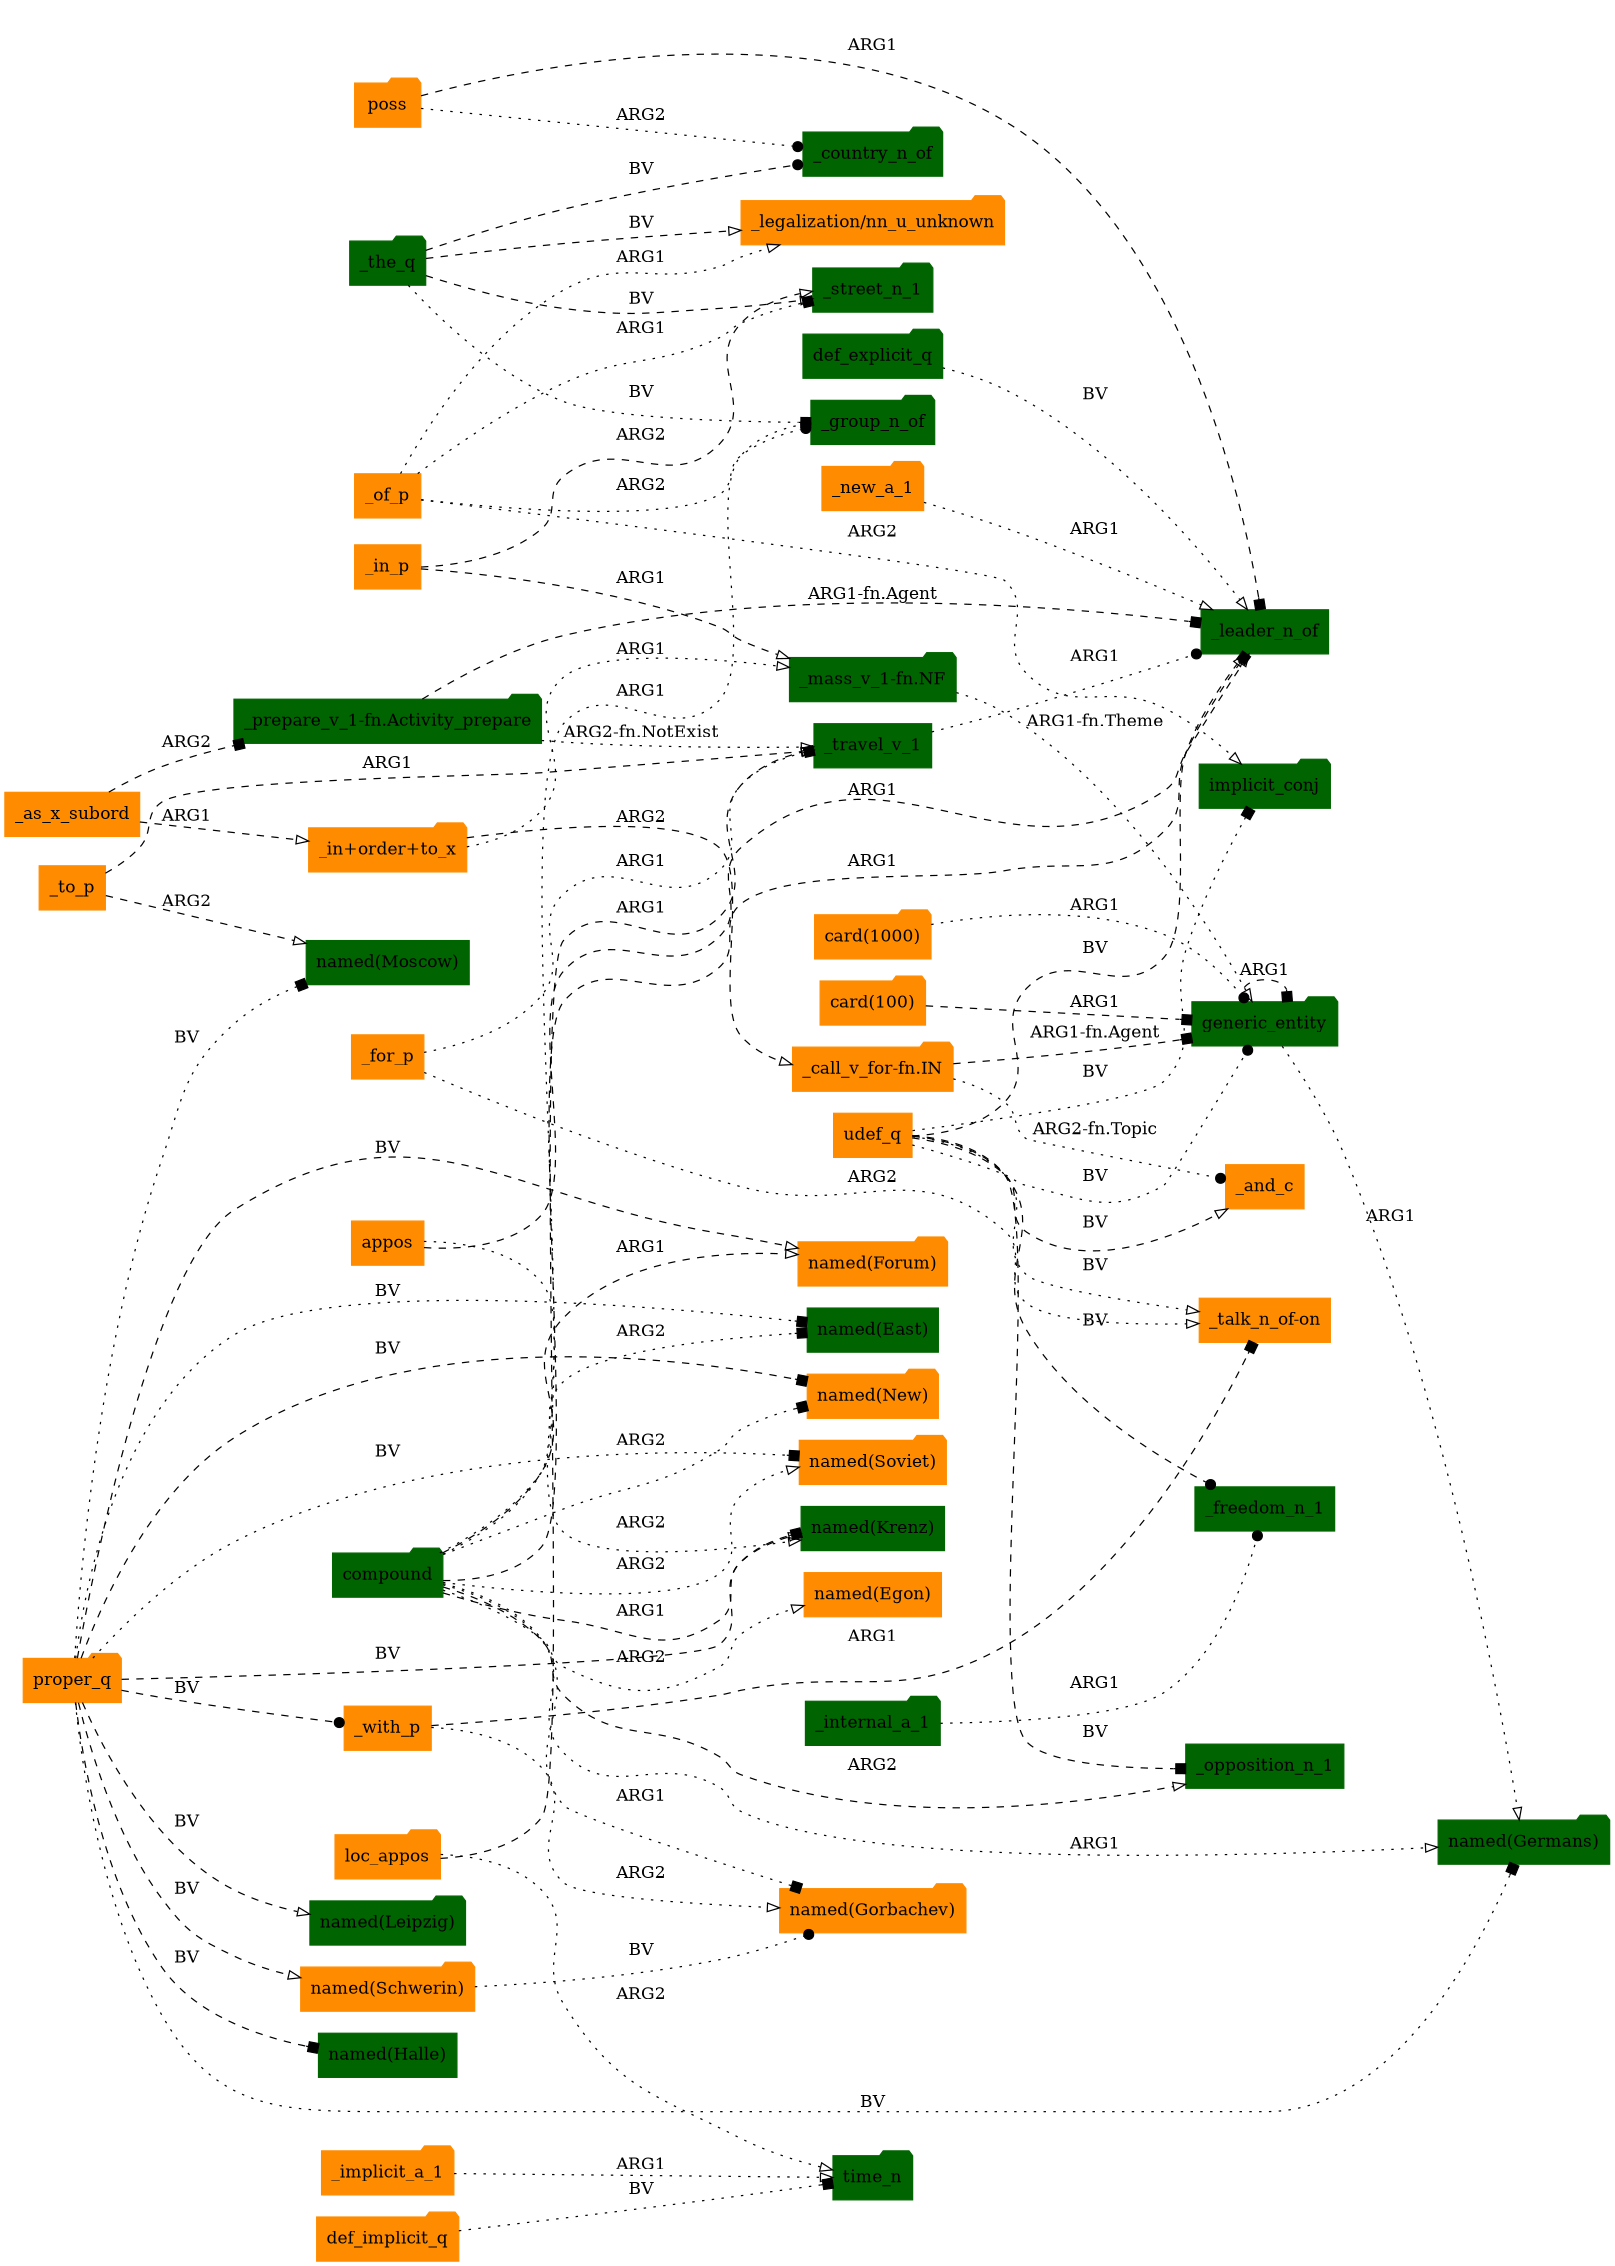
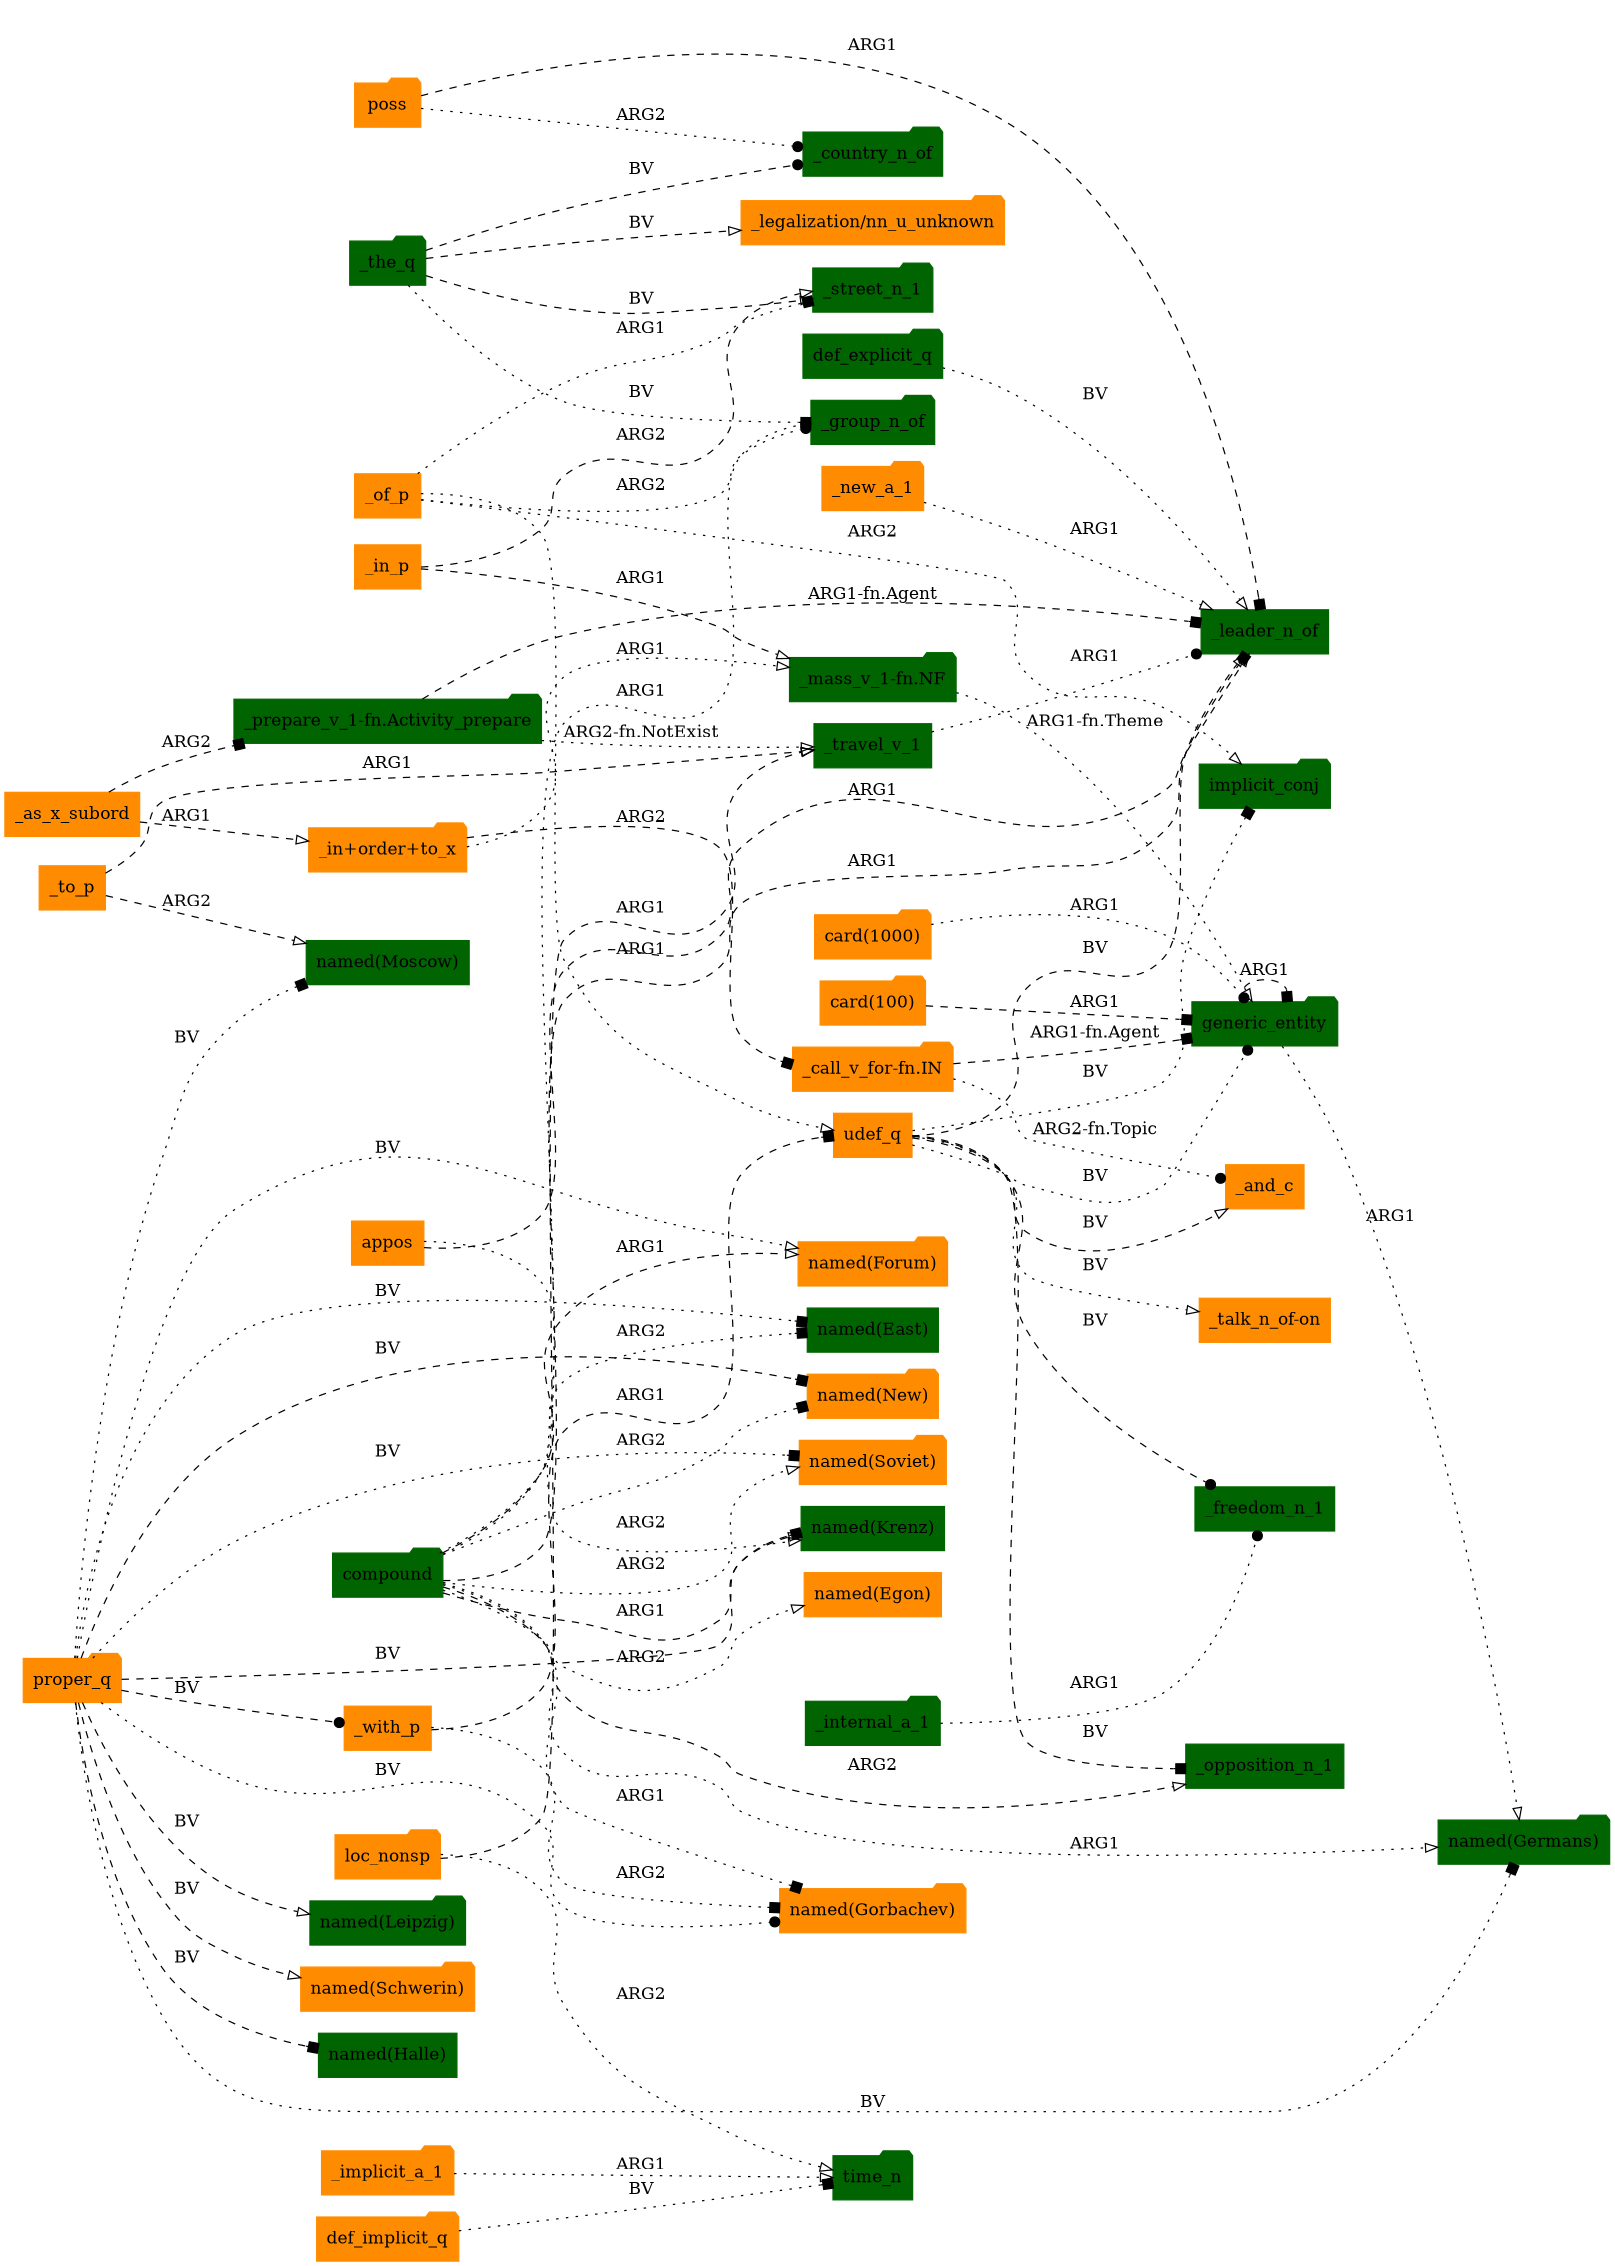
(558, 294) -> (555, 840)
(712, 843) -> (712, 843)
(388, 1057) -> none
(275, 1189) -> (275, 1189)
(912, 1679) -> (613, 1414)
(388, 1857) -> (388, 1857)
(553, 1868) -> (559, 1877)
(641, 1972) -> (465, 1785)
